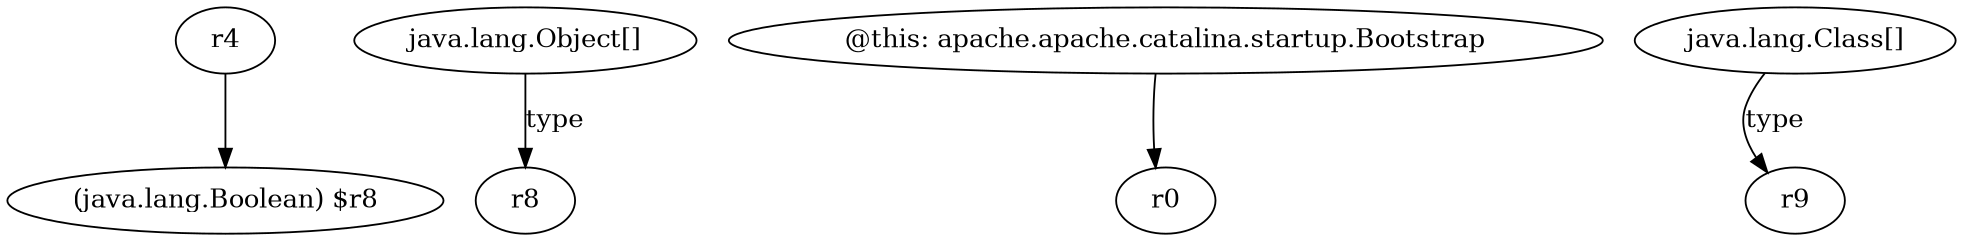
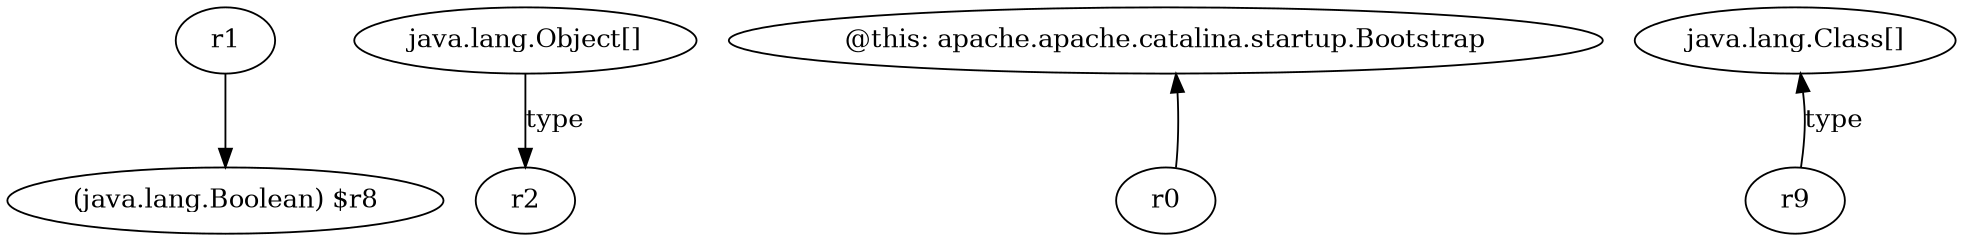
(225, 40) -> (225, 40)
(1153, 112) -> (1178, 130)
(1744, 114) -> (1805, 130)
(525, 201) -> (525, 201)
